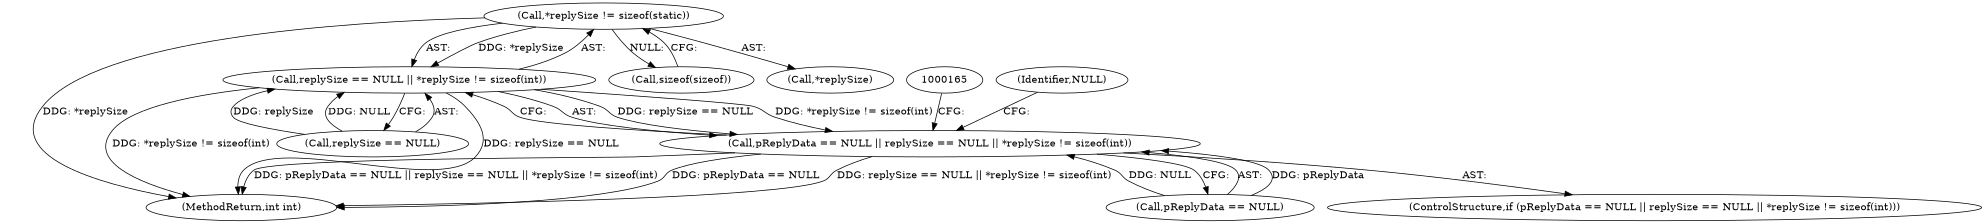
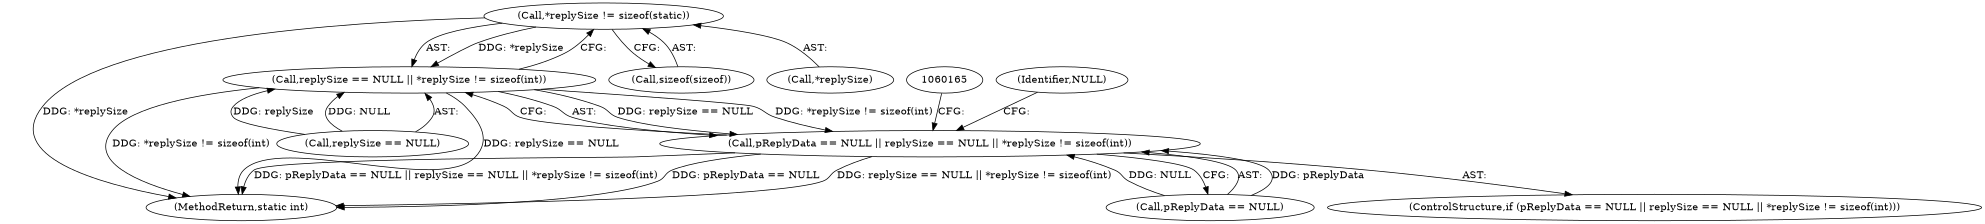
(719, 47) -> (764, 36)
(595, 48) -> (595, 48)
(649, 48) -> (649, 48)
(686, 48) -> (686, 48)
(945, 80) -> (945, 80)
(398, 109) -> none
(241, 208) -> (241, 208)
